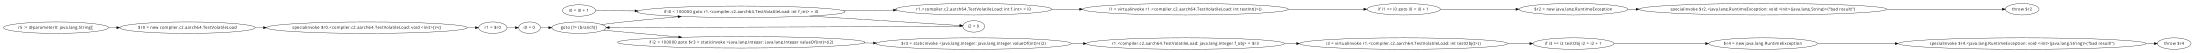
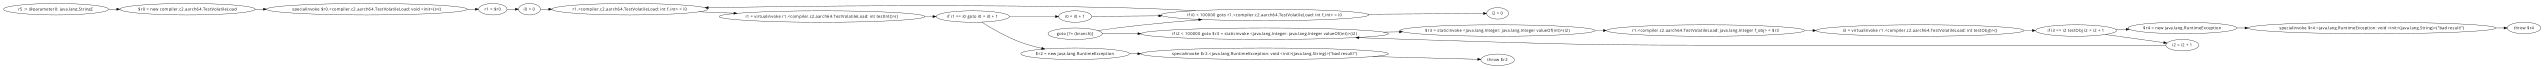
none -> (1032, 17)
(786, 27) -> none
(545, 28) -> (545, 9)
none -> (2182, 45)
